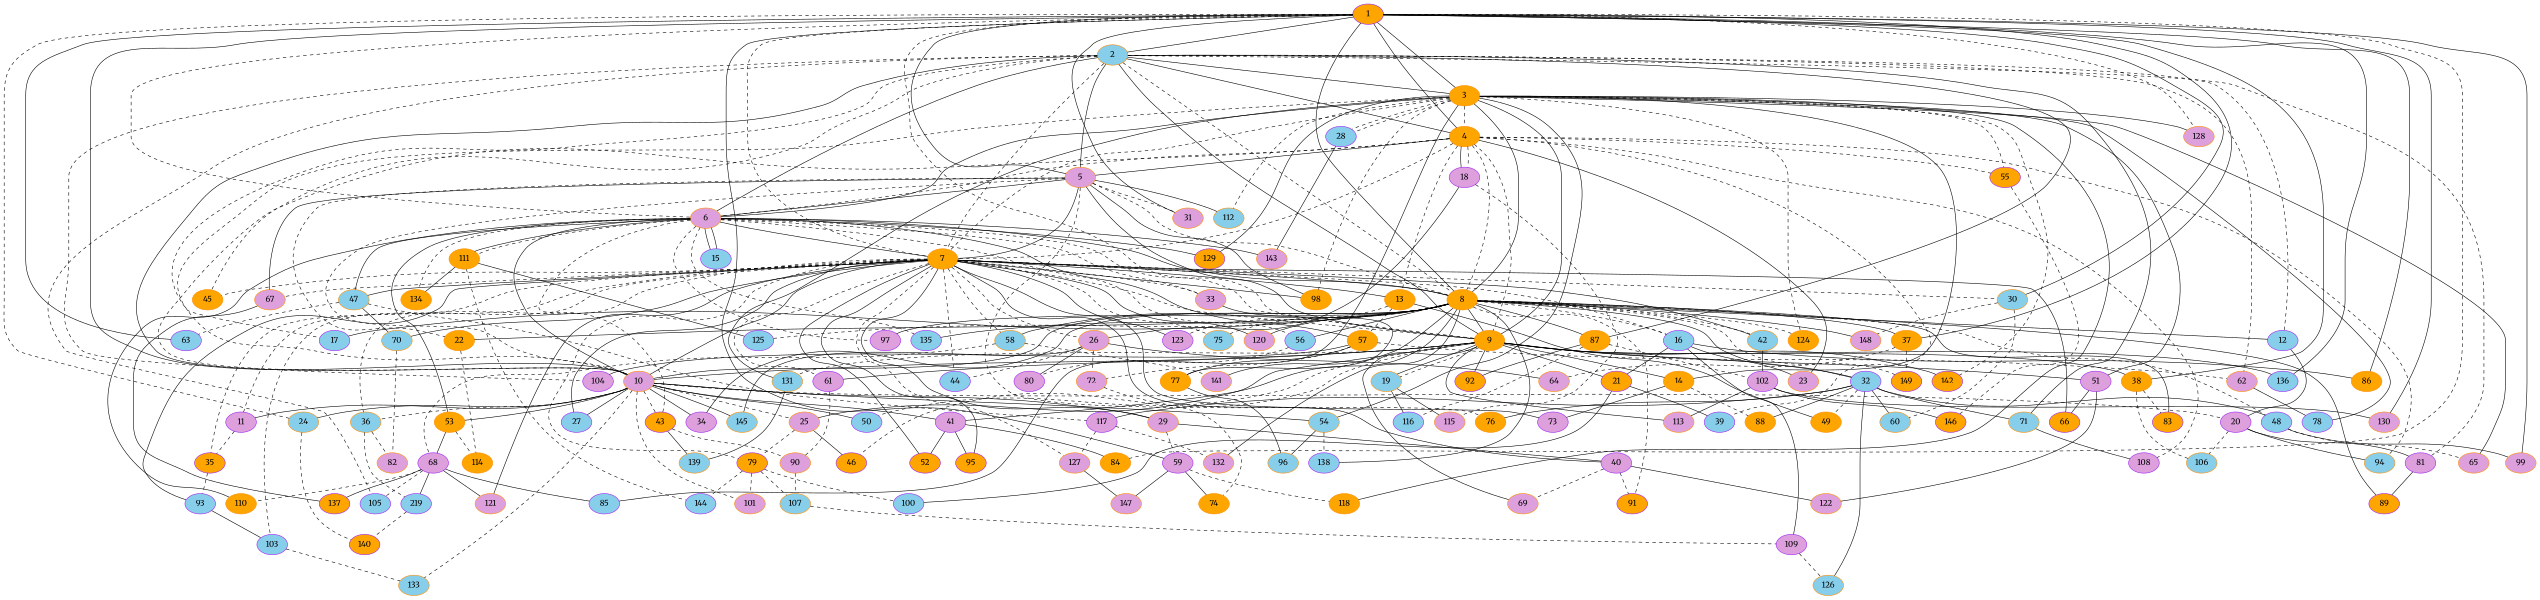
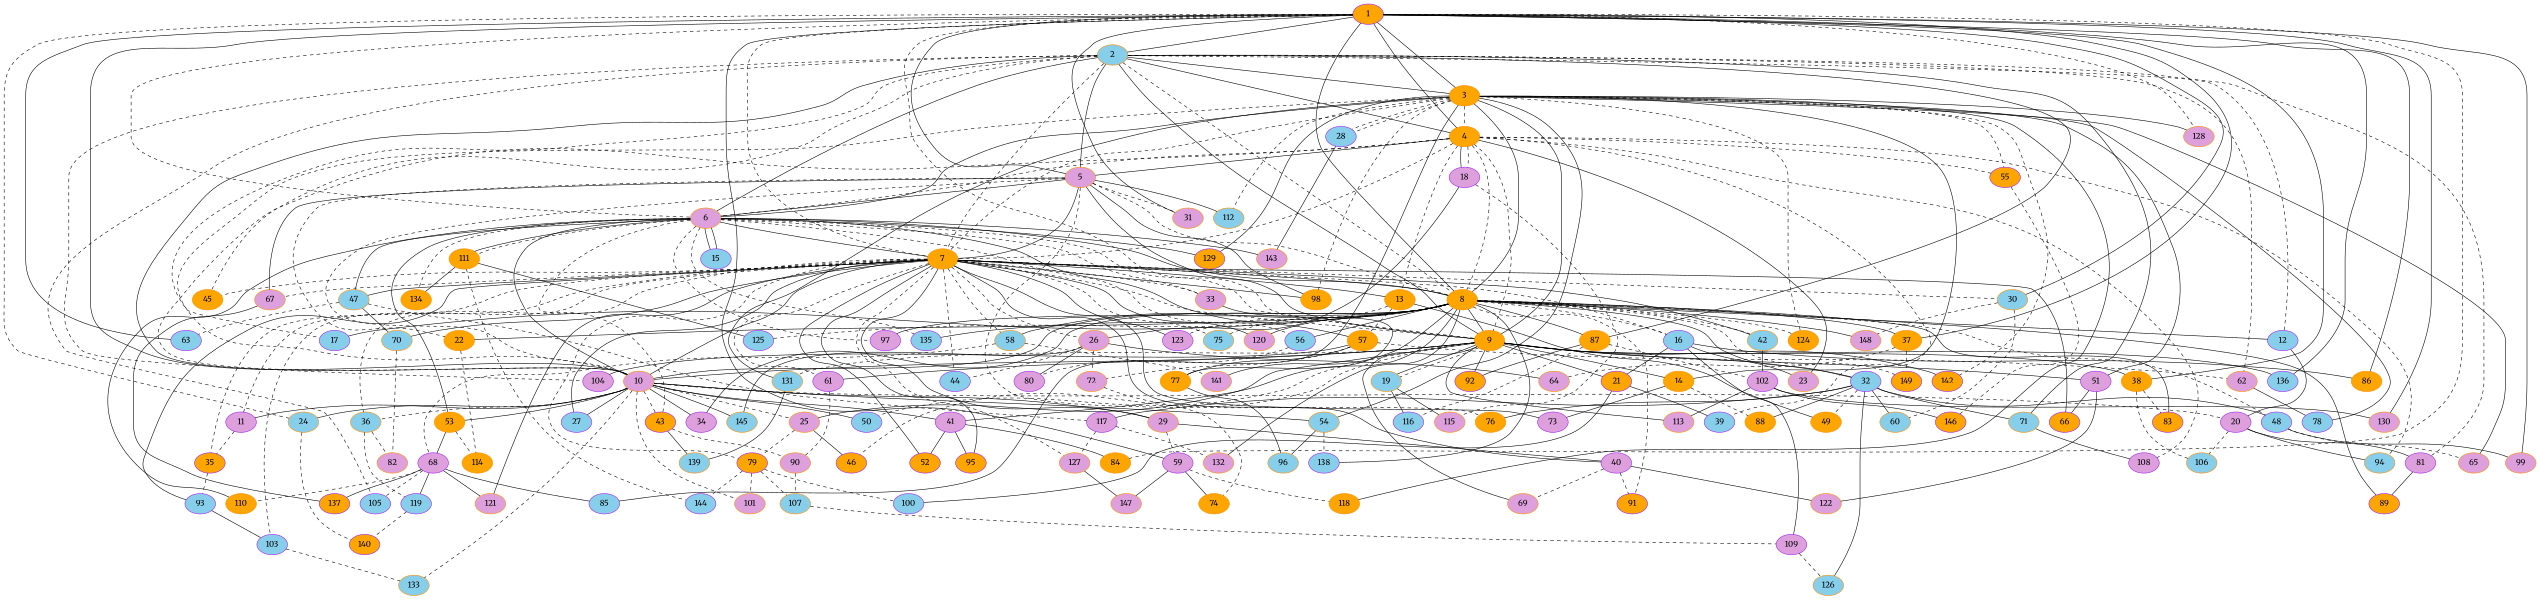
(416, 504) -> (416, 504)
